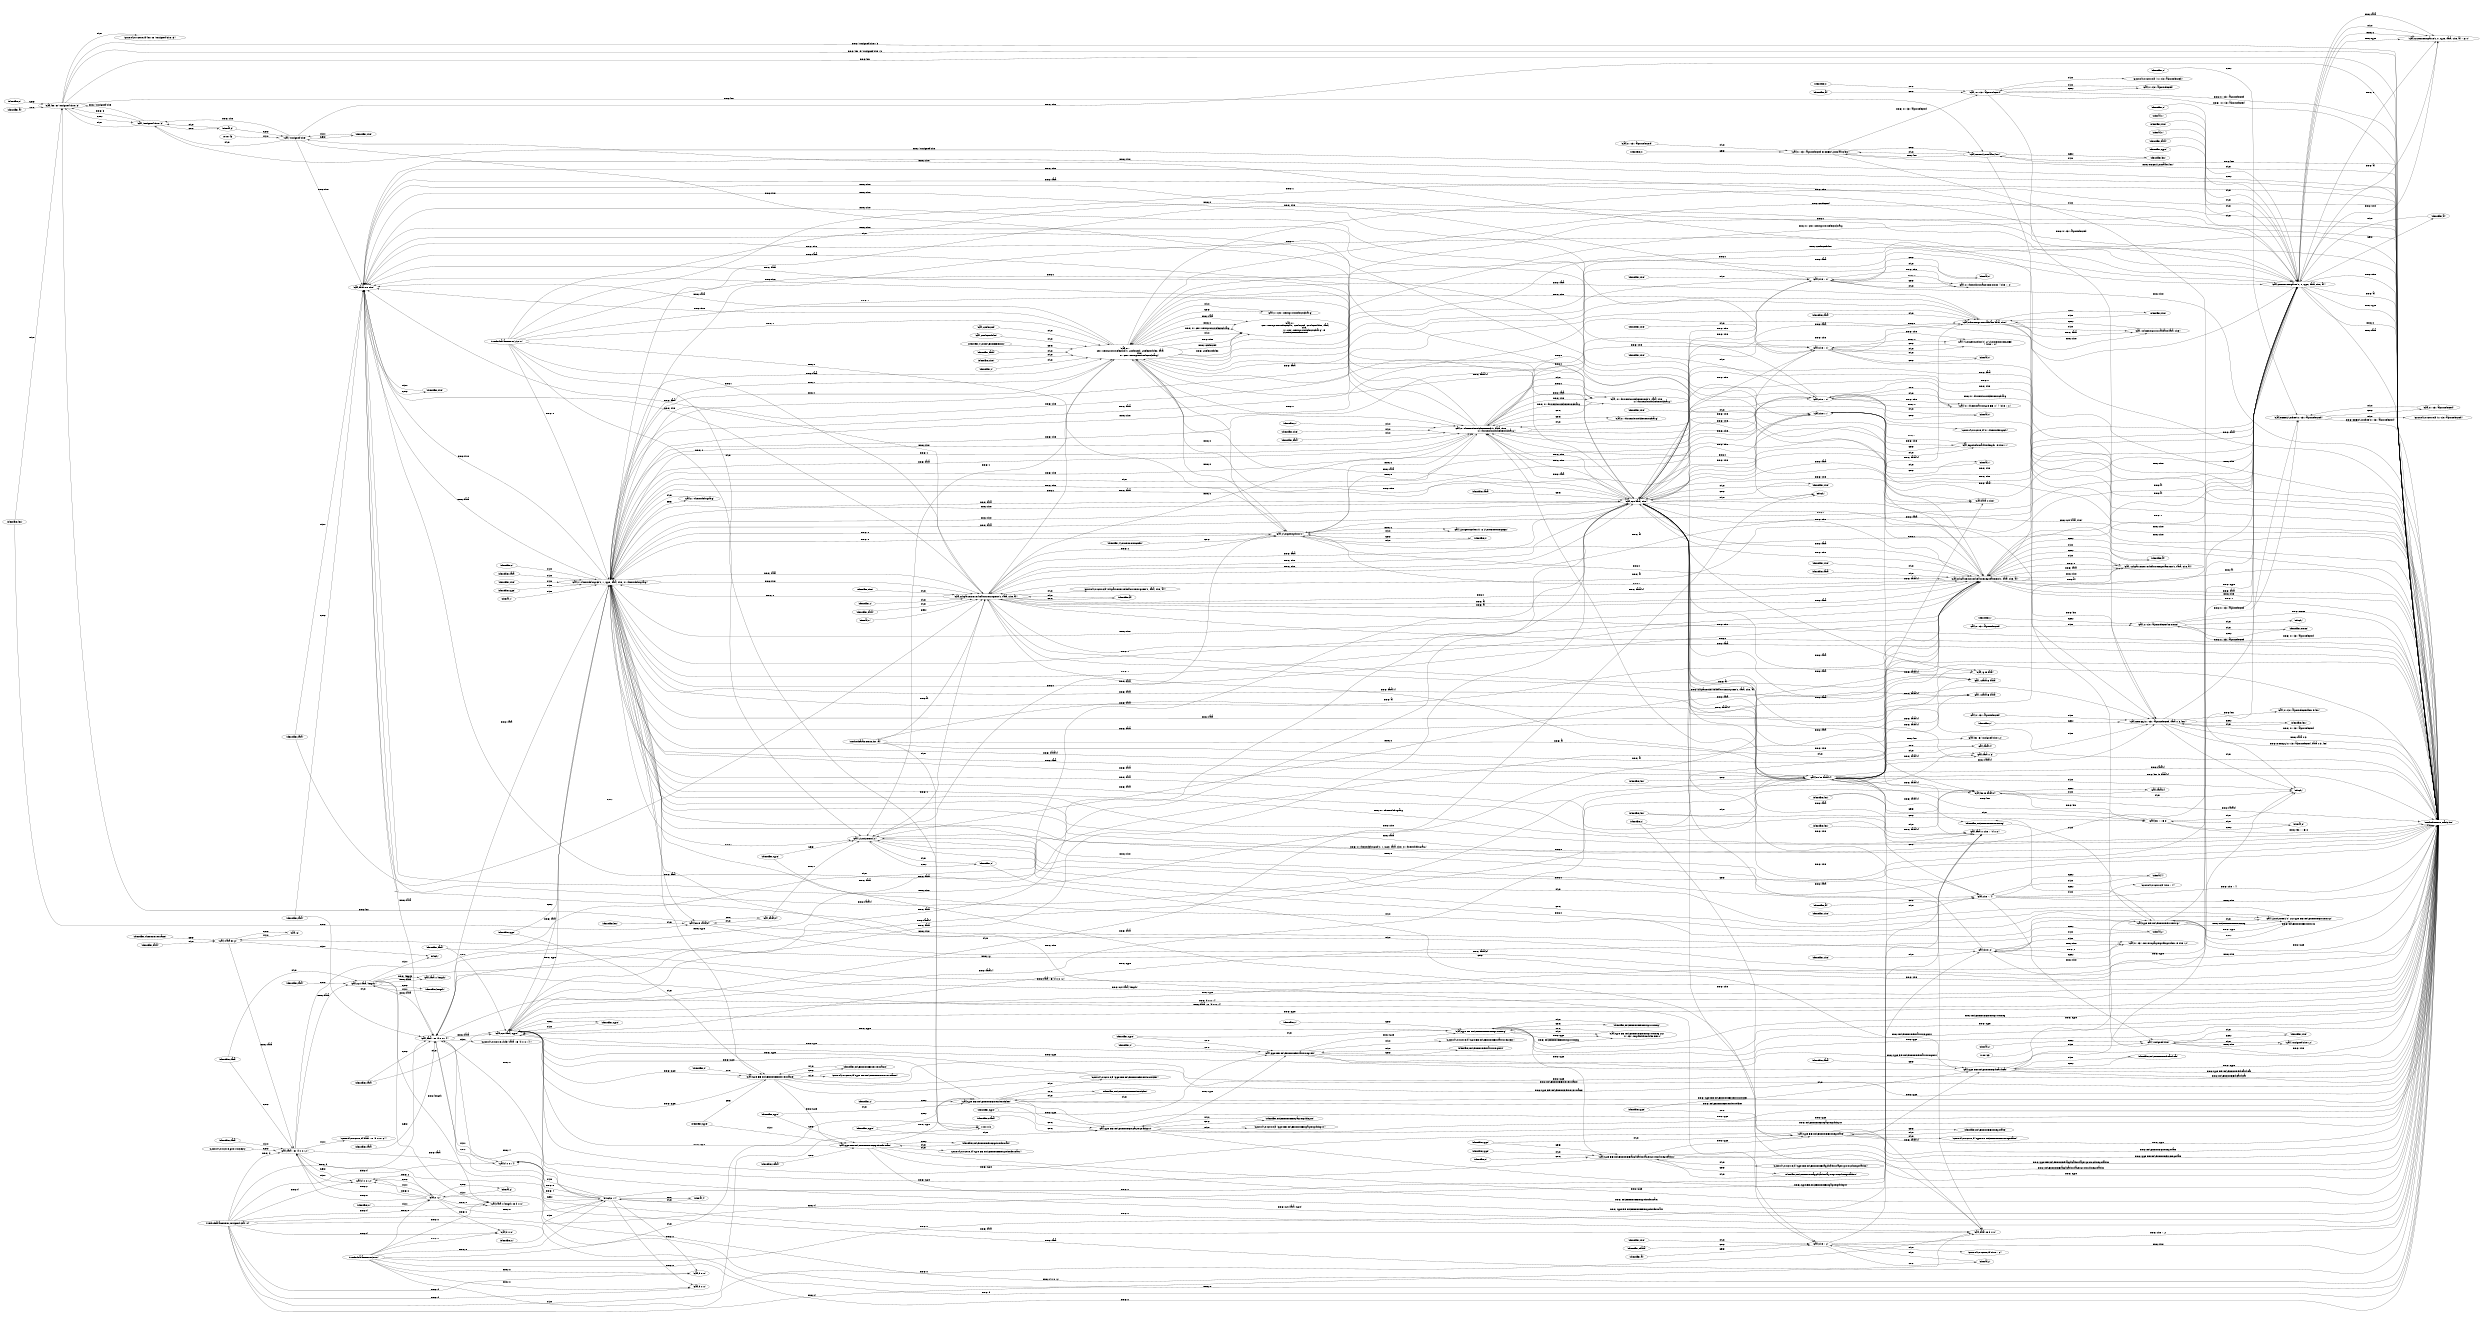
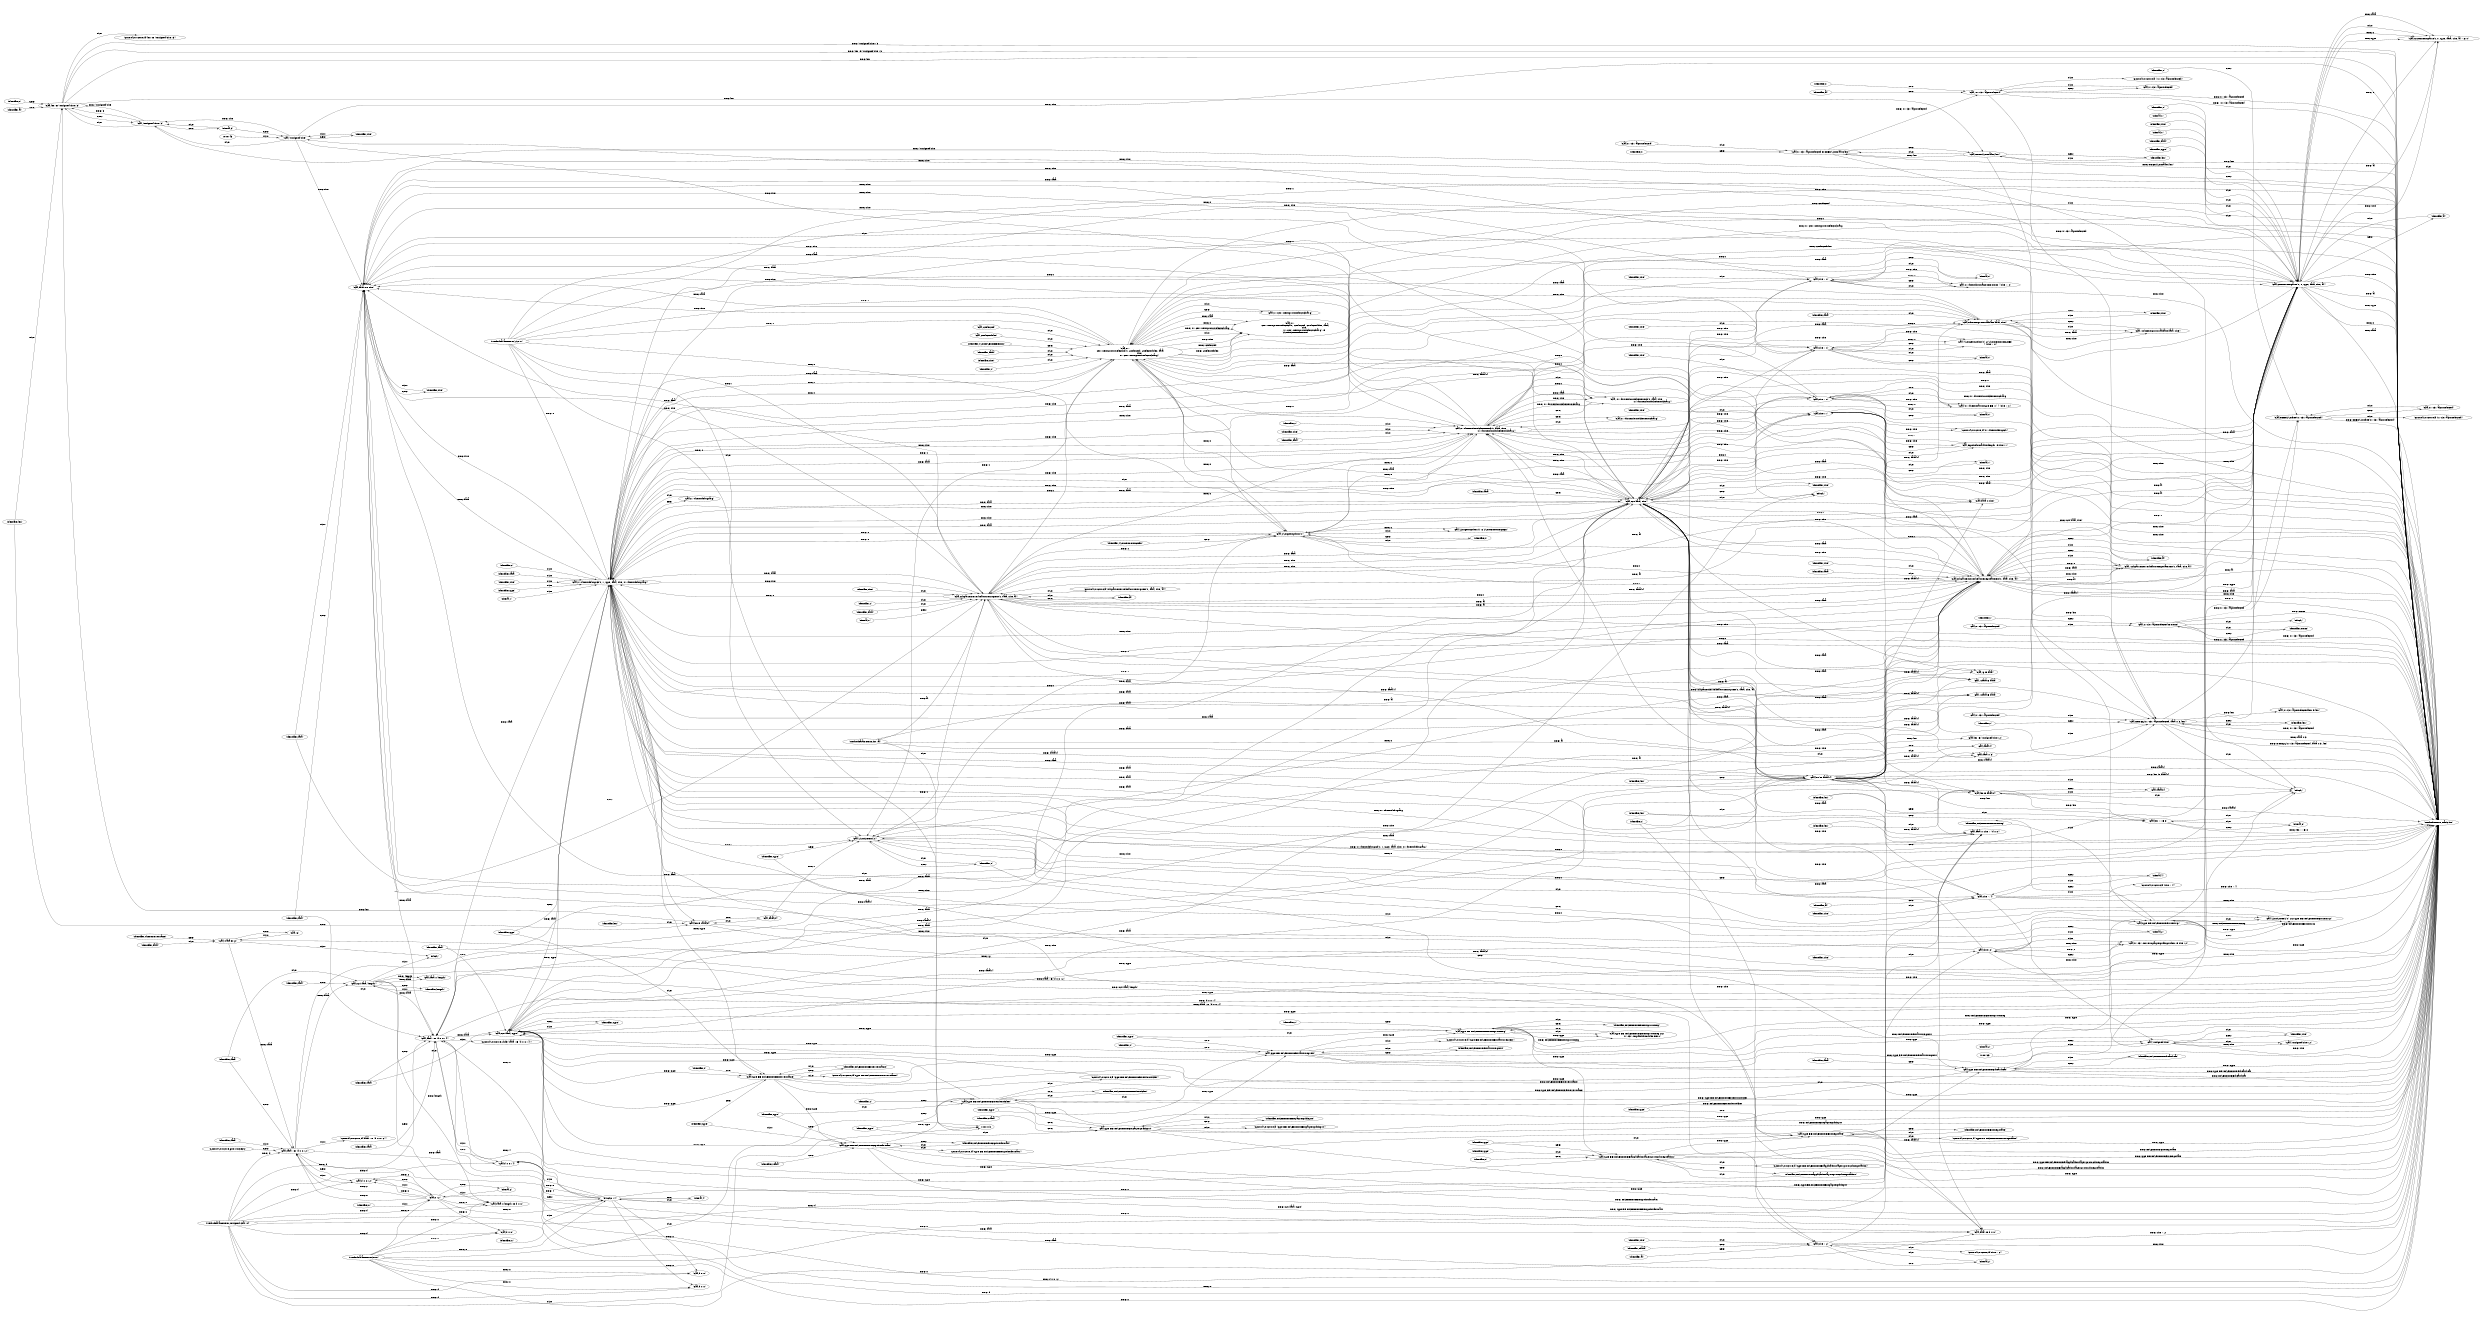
(1141, 229) -> (1887, 431)
(1897, 805) -> (2107, 594)
(1037, 1288) -> none
